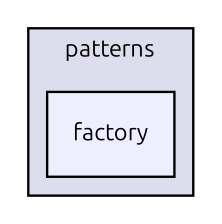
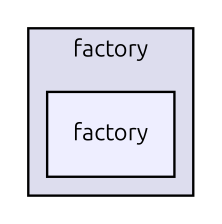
(111, 51) -> (111, 51)
